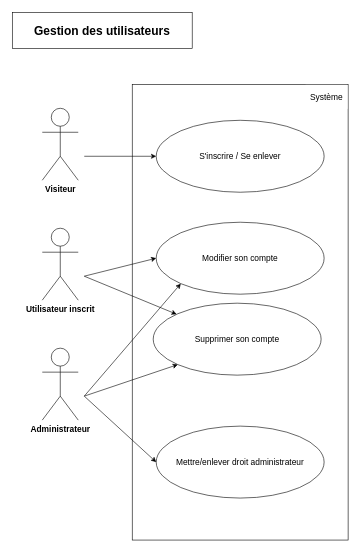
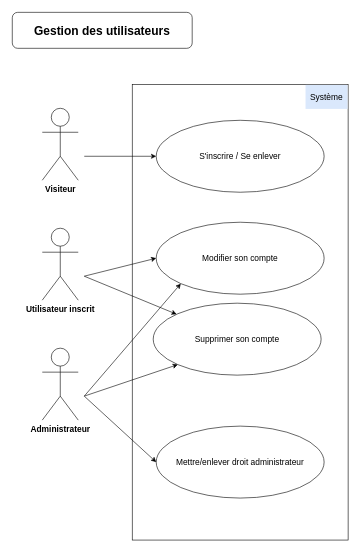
(102, 30) -> (102, 30)
(327, 97) -> (327, 97)
